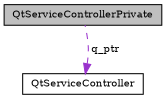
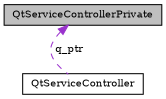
(88, 44) -> (52, 55)
